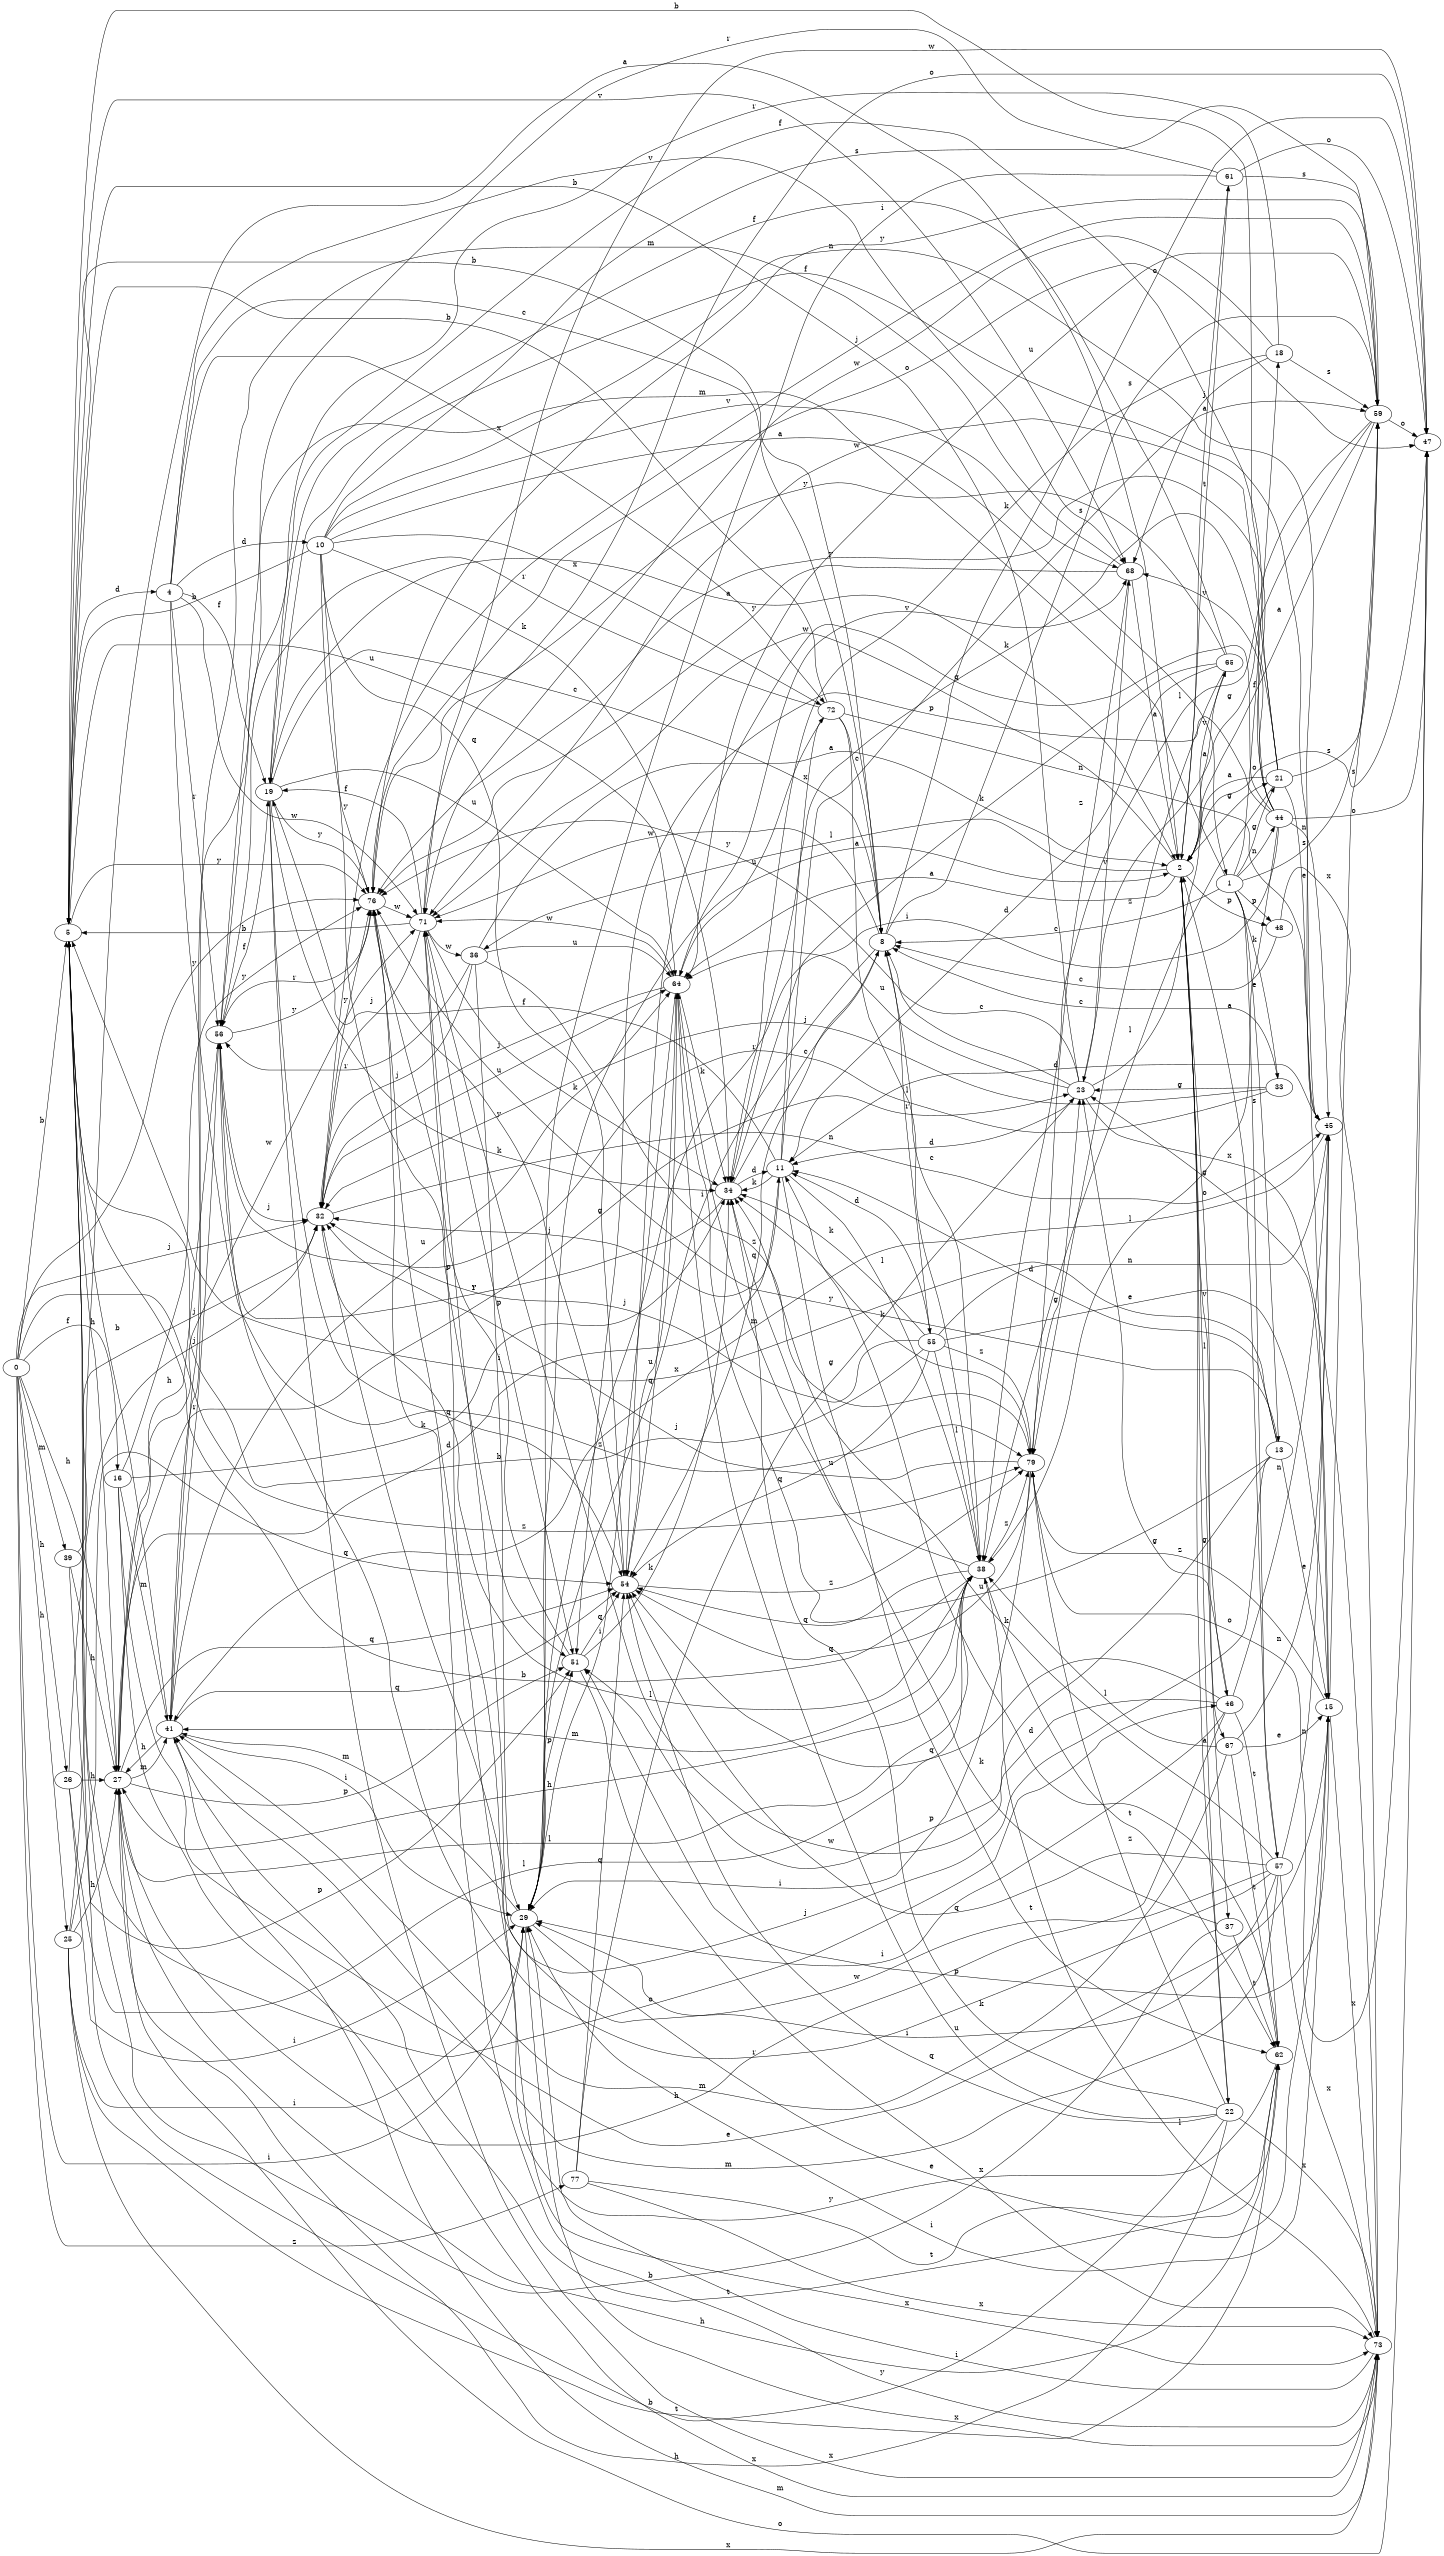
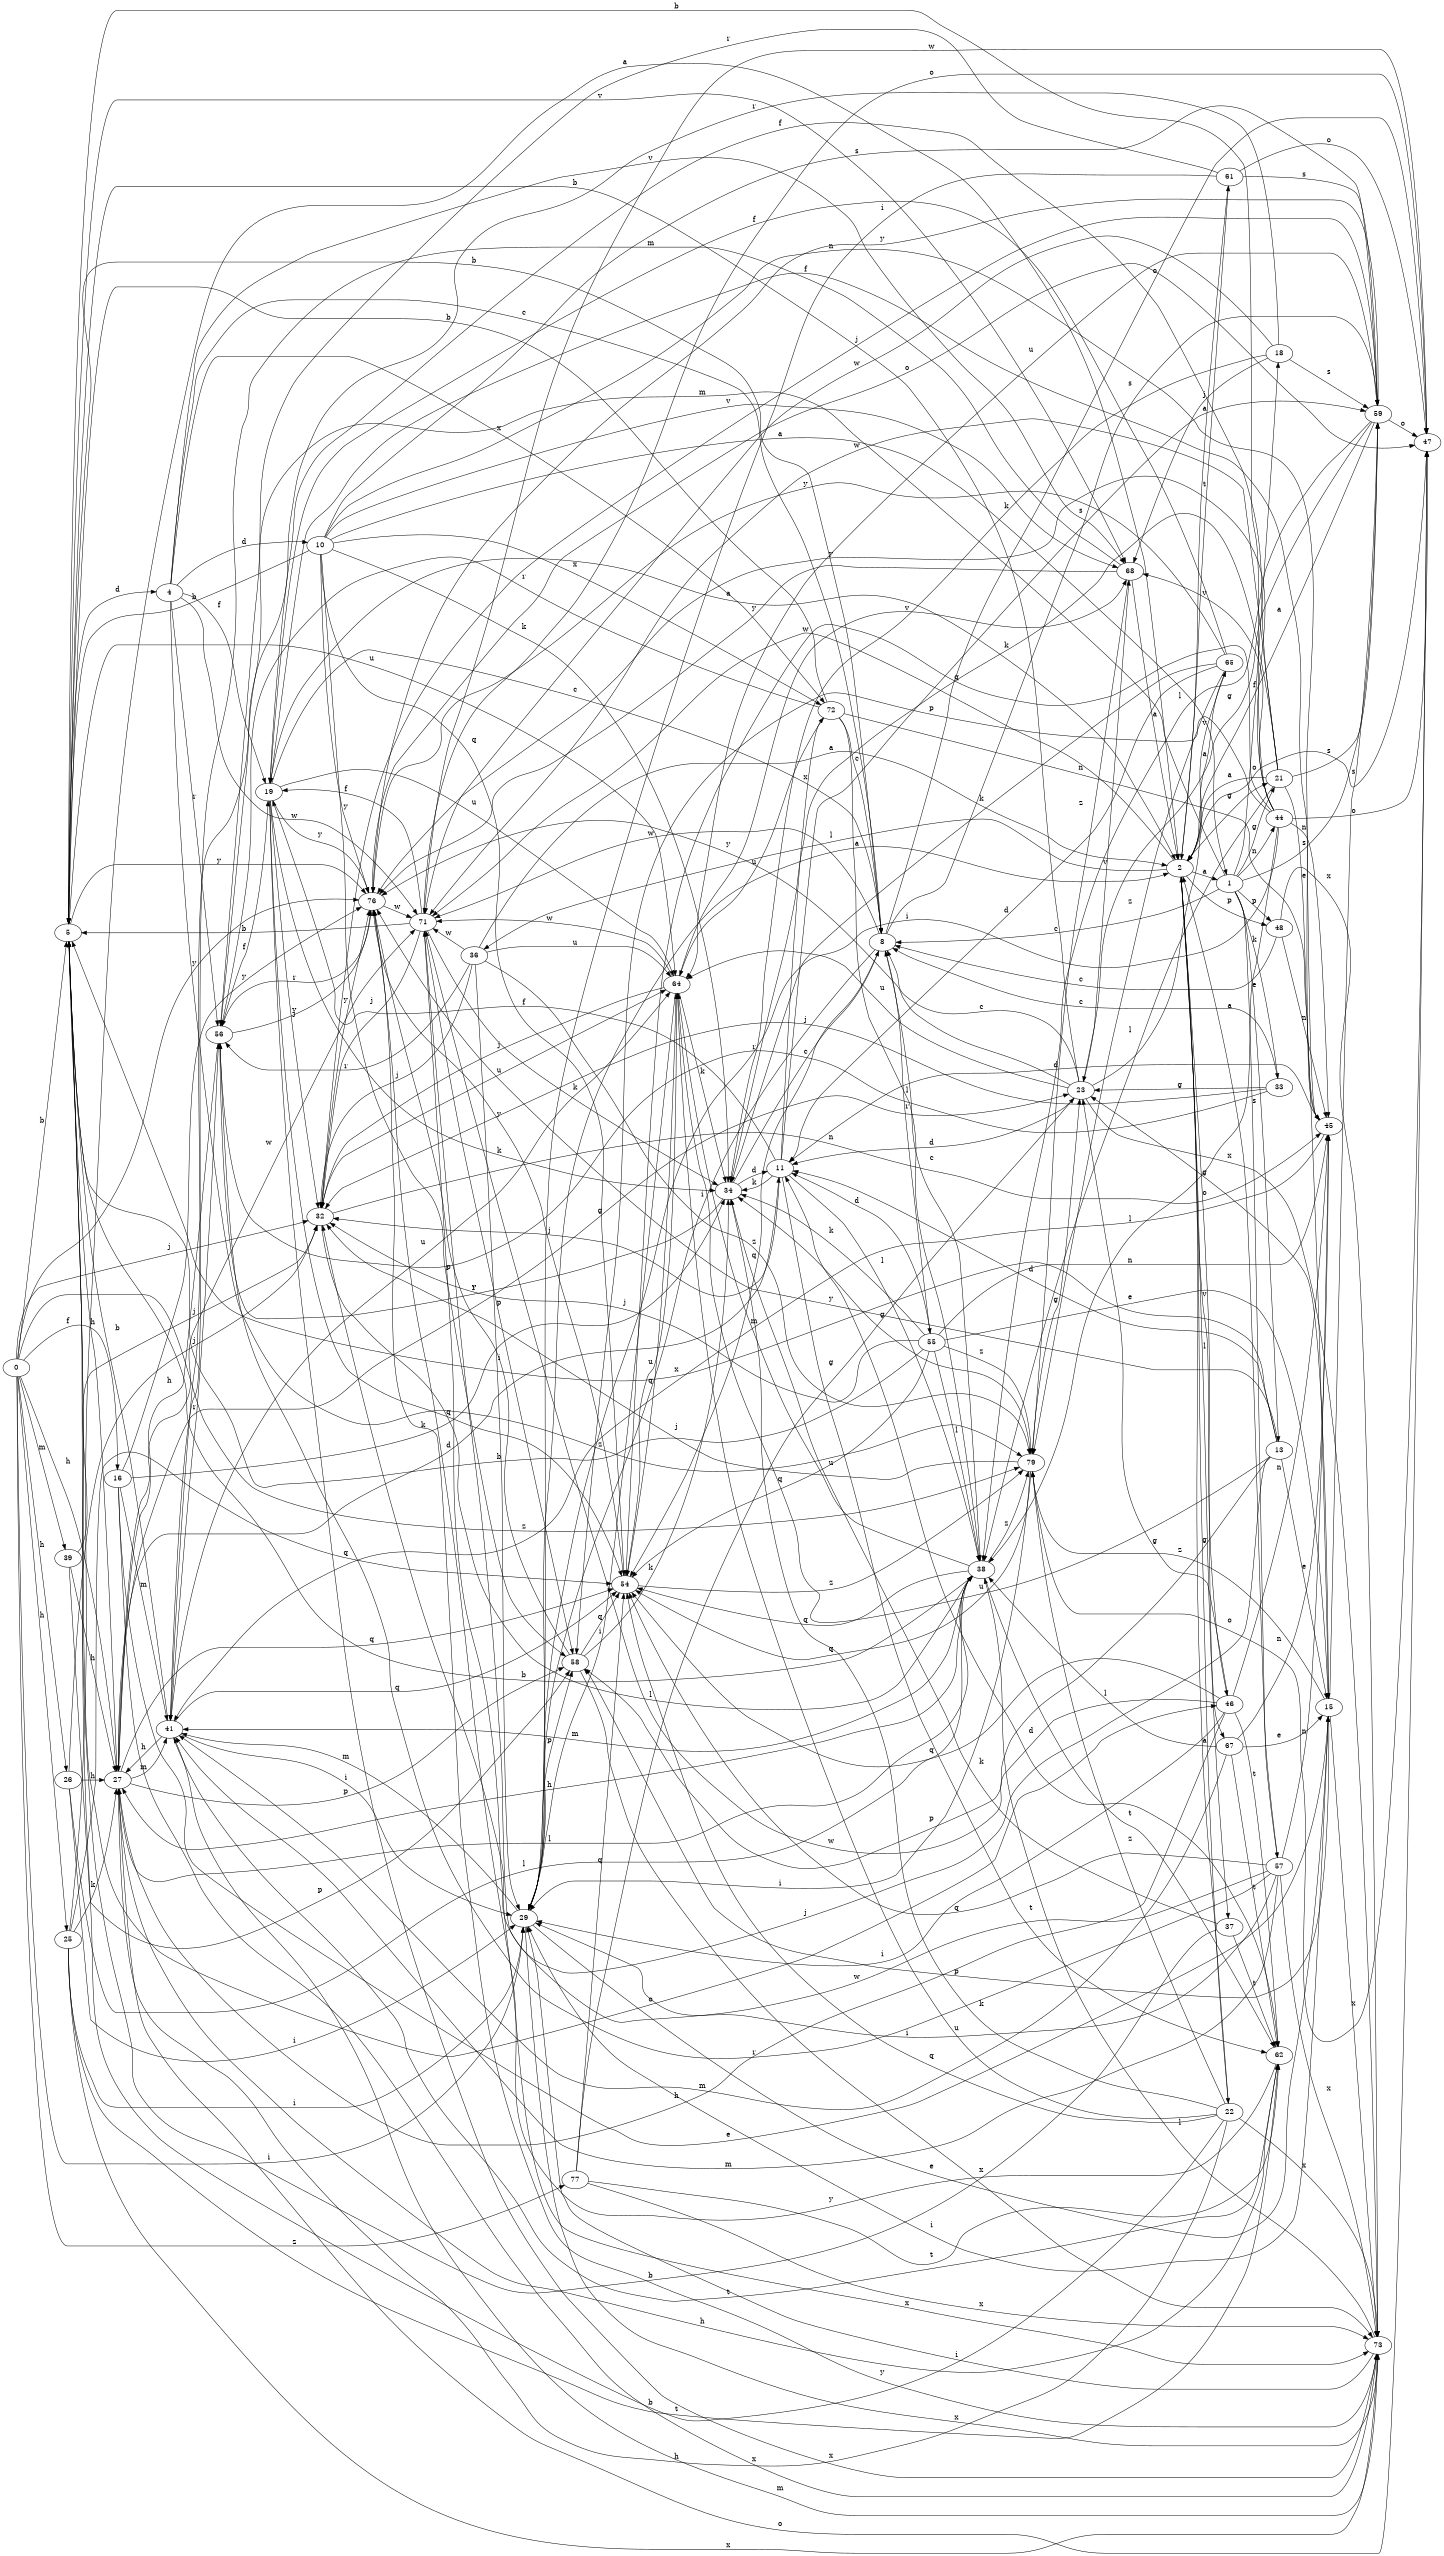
(925, 878) -> (1202, 875)
(439, 946) -> (451, 940)
none -> (1304, 1025)
(234, 1160) -> (290, 1003)
(883, 1315) -> (883, 1315)
(957, 1566) -> none
(575, 1663) -> (575, 1663)
(93, 1885) -> (93, 1885)
